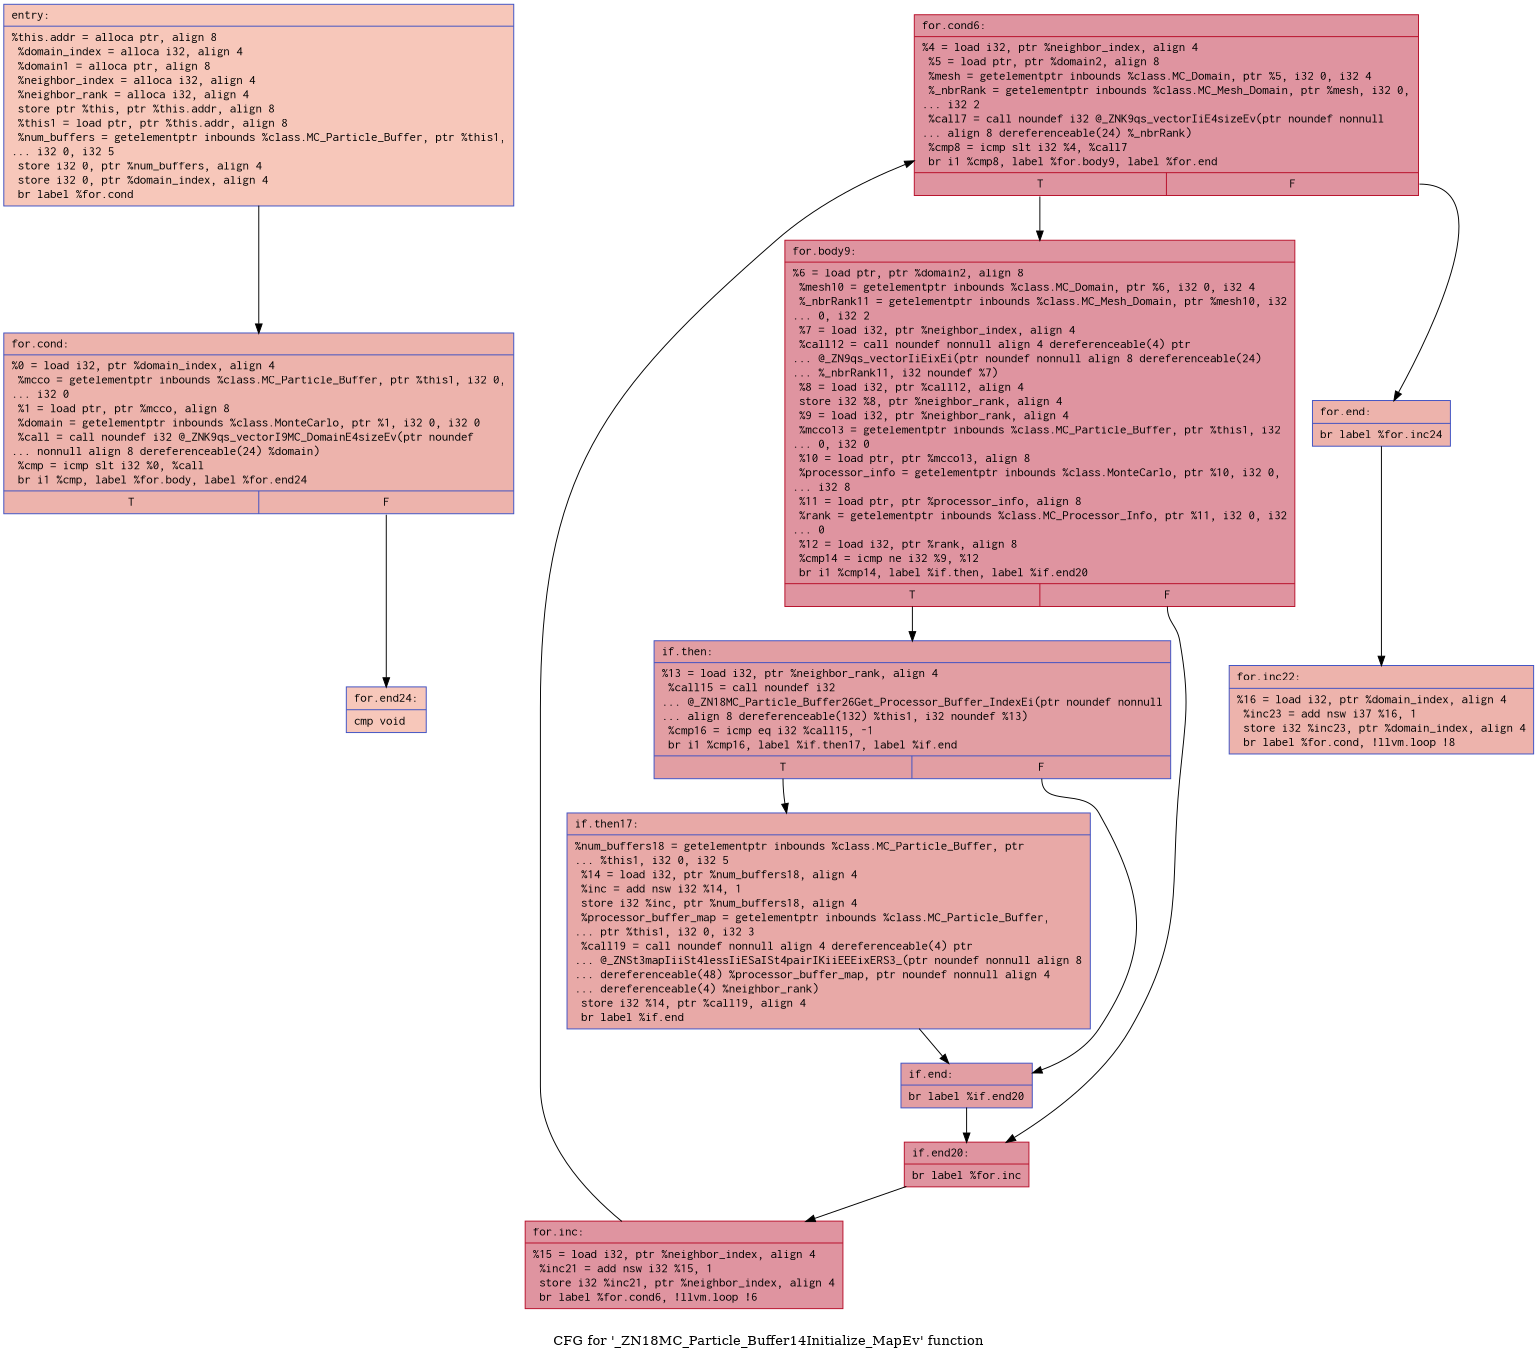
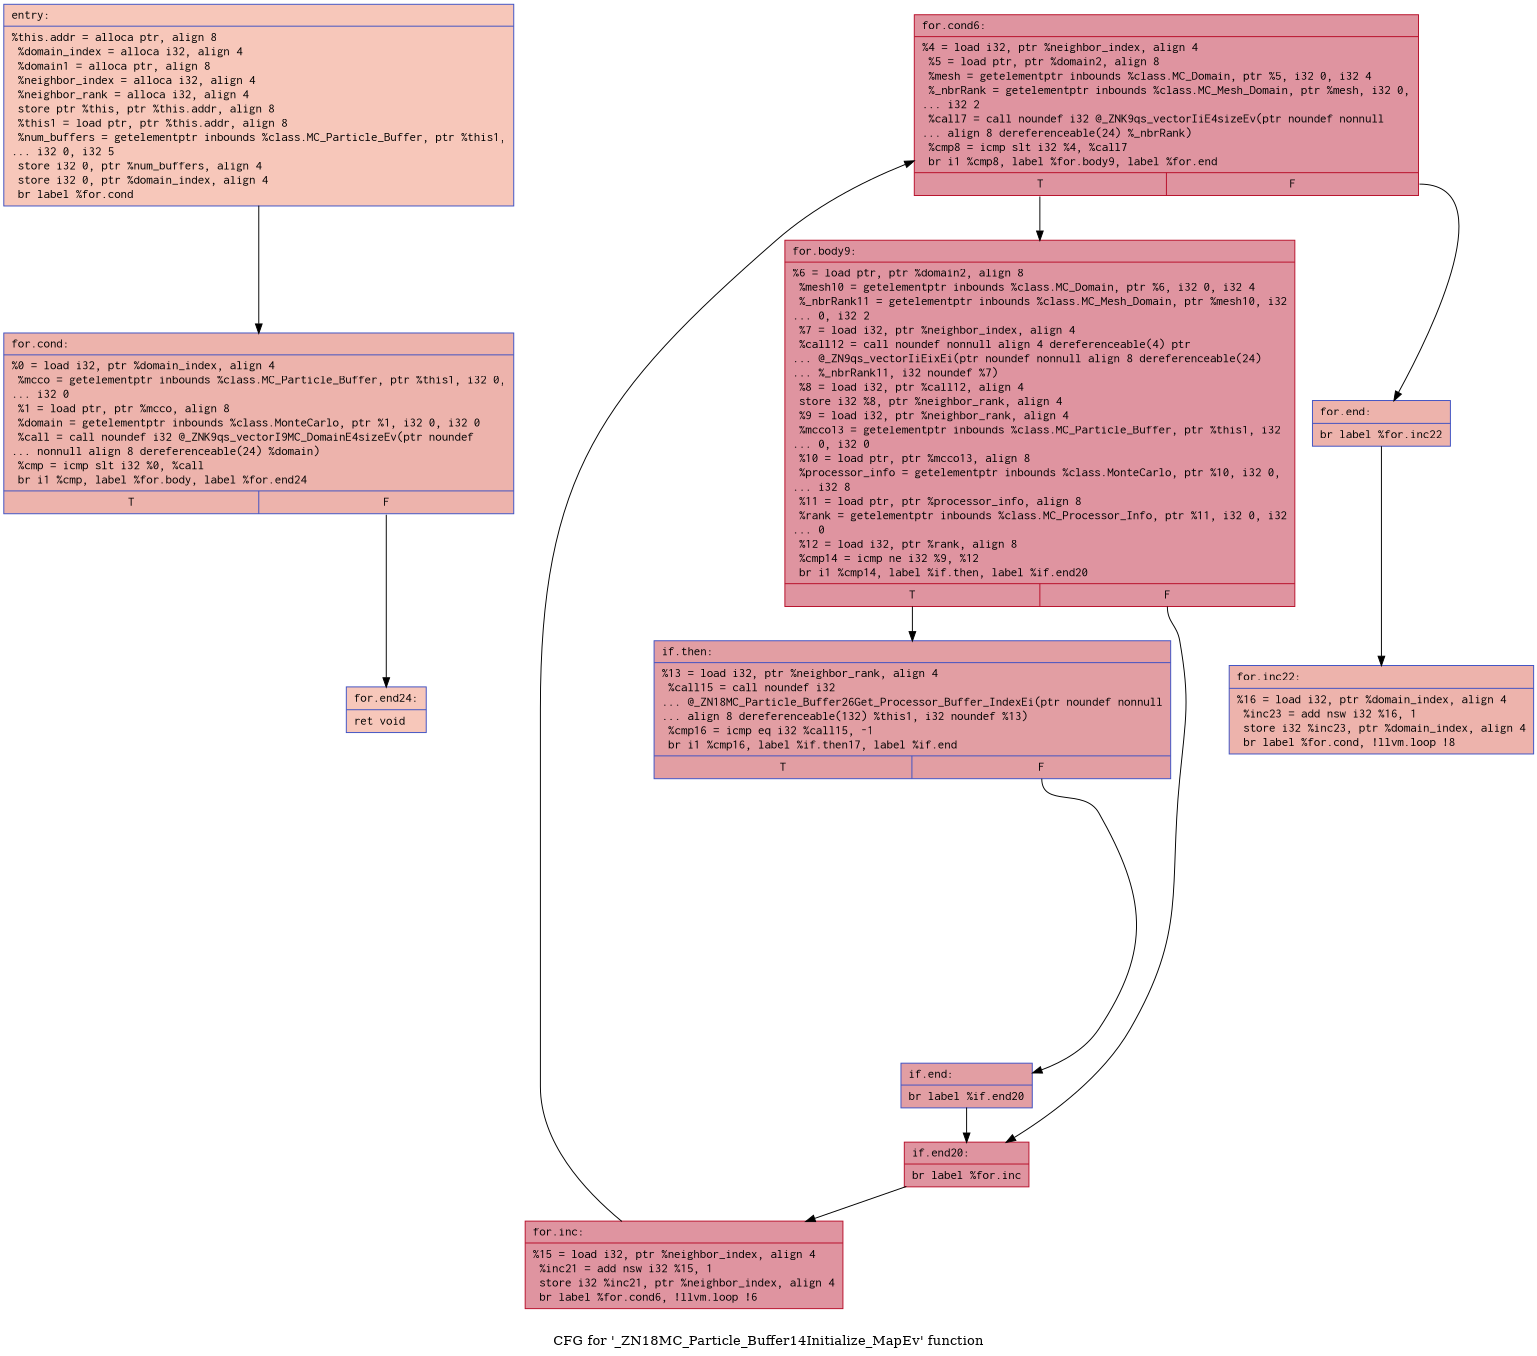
(1381, 434) -> (1381, 434)
(1327, 714) -> (1327, 714)
(380, 721) -> (380, 721)
(829, 921) -> none
